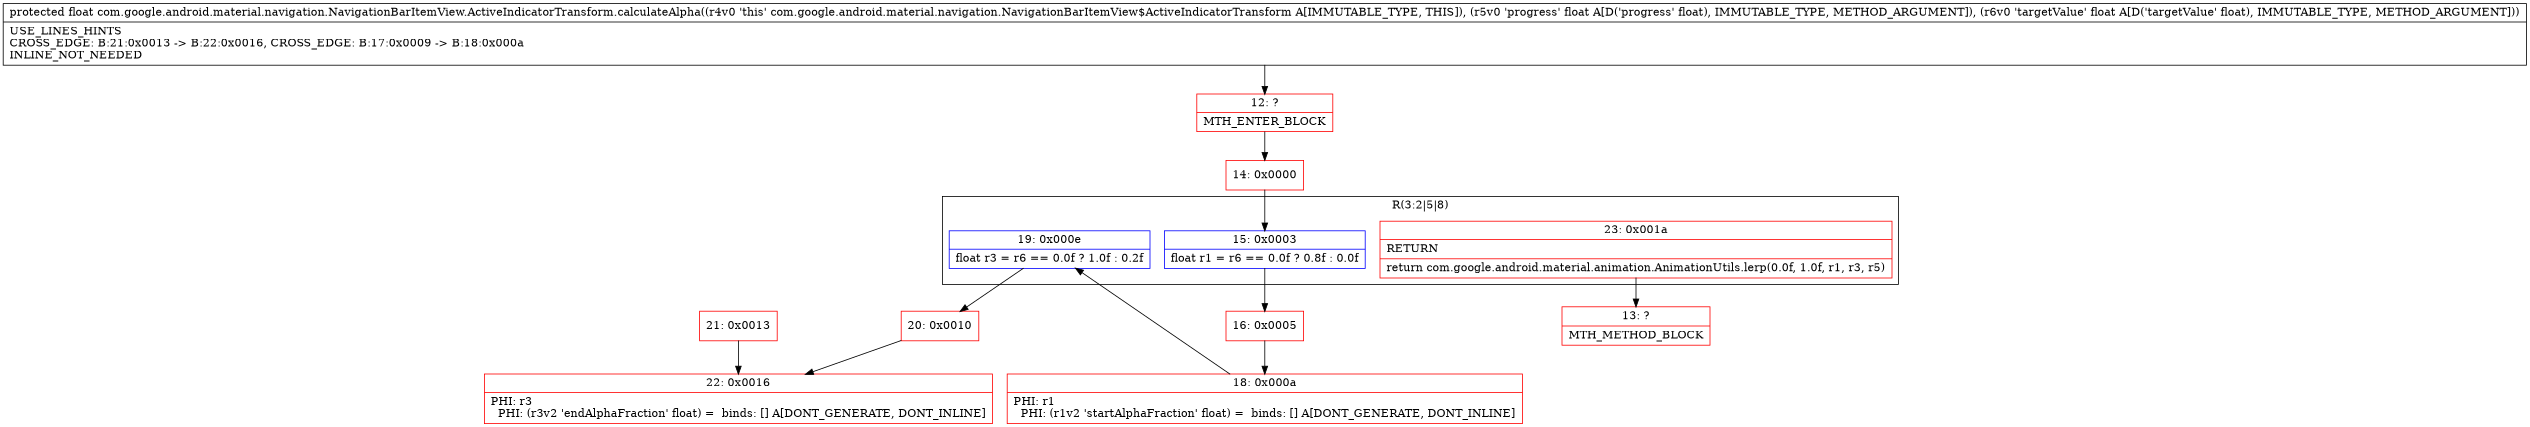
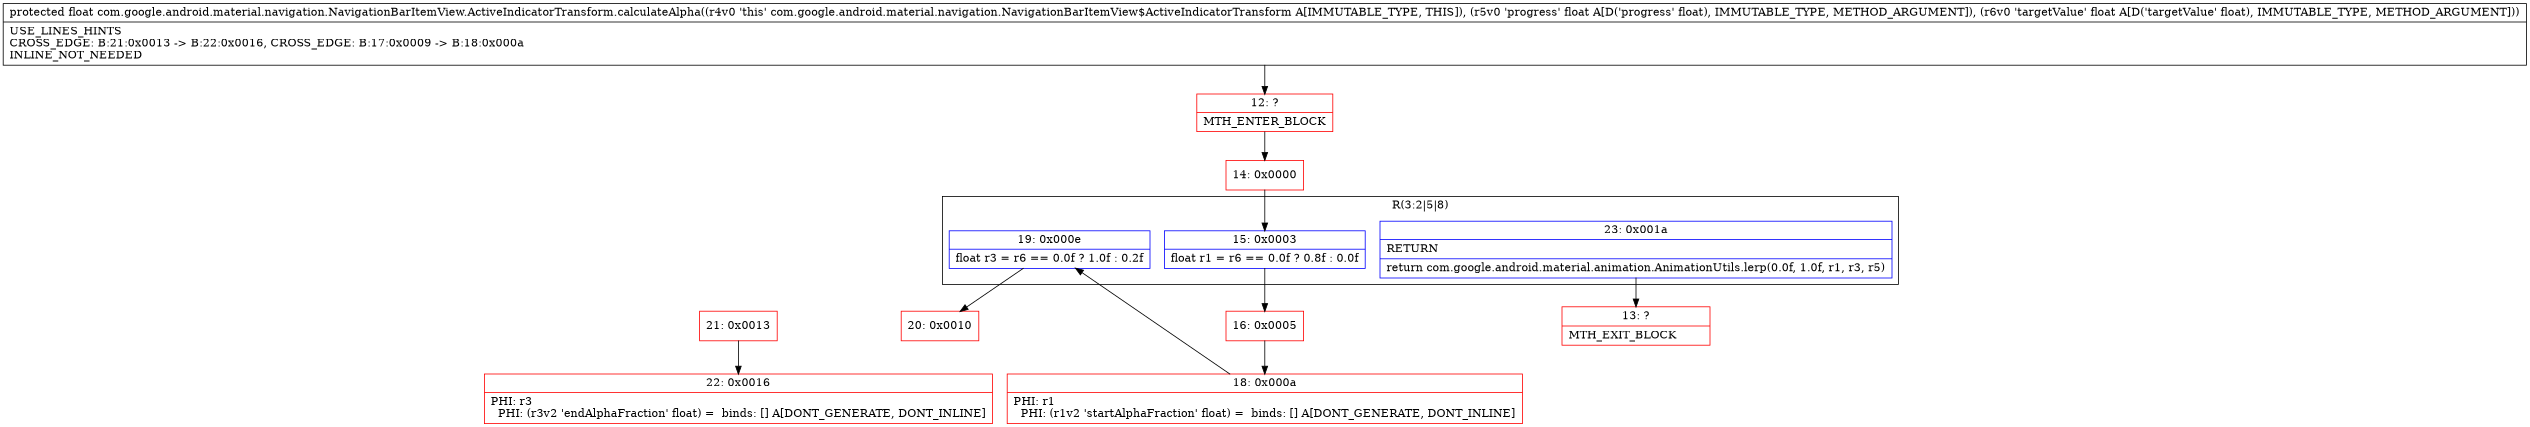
(1636, 250) -> (1636, 250)
(1636, 335) -> (1623, 335)
(857, 356) -> none
